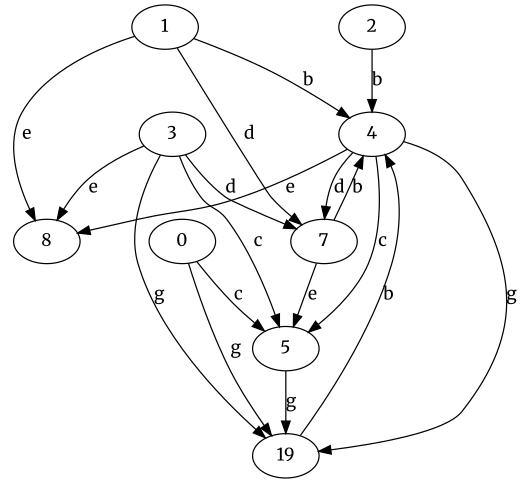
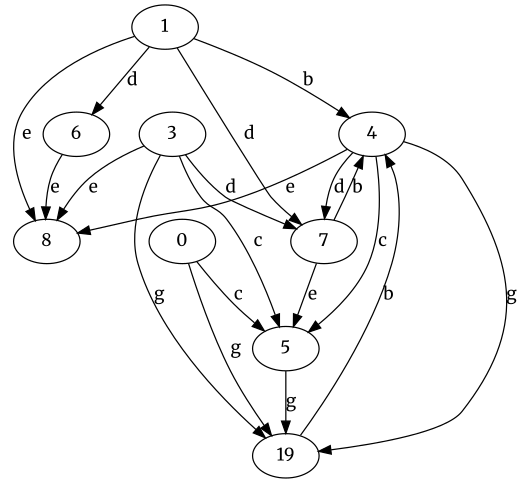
(372, 27) -> none
none -> (76, 134)
